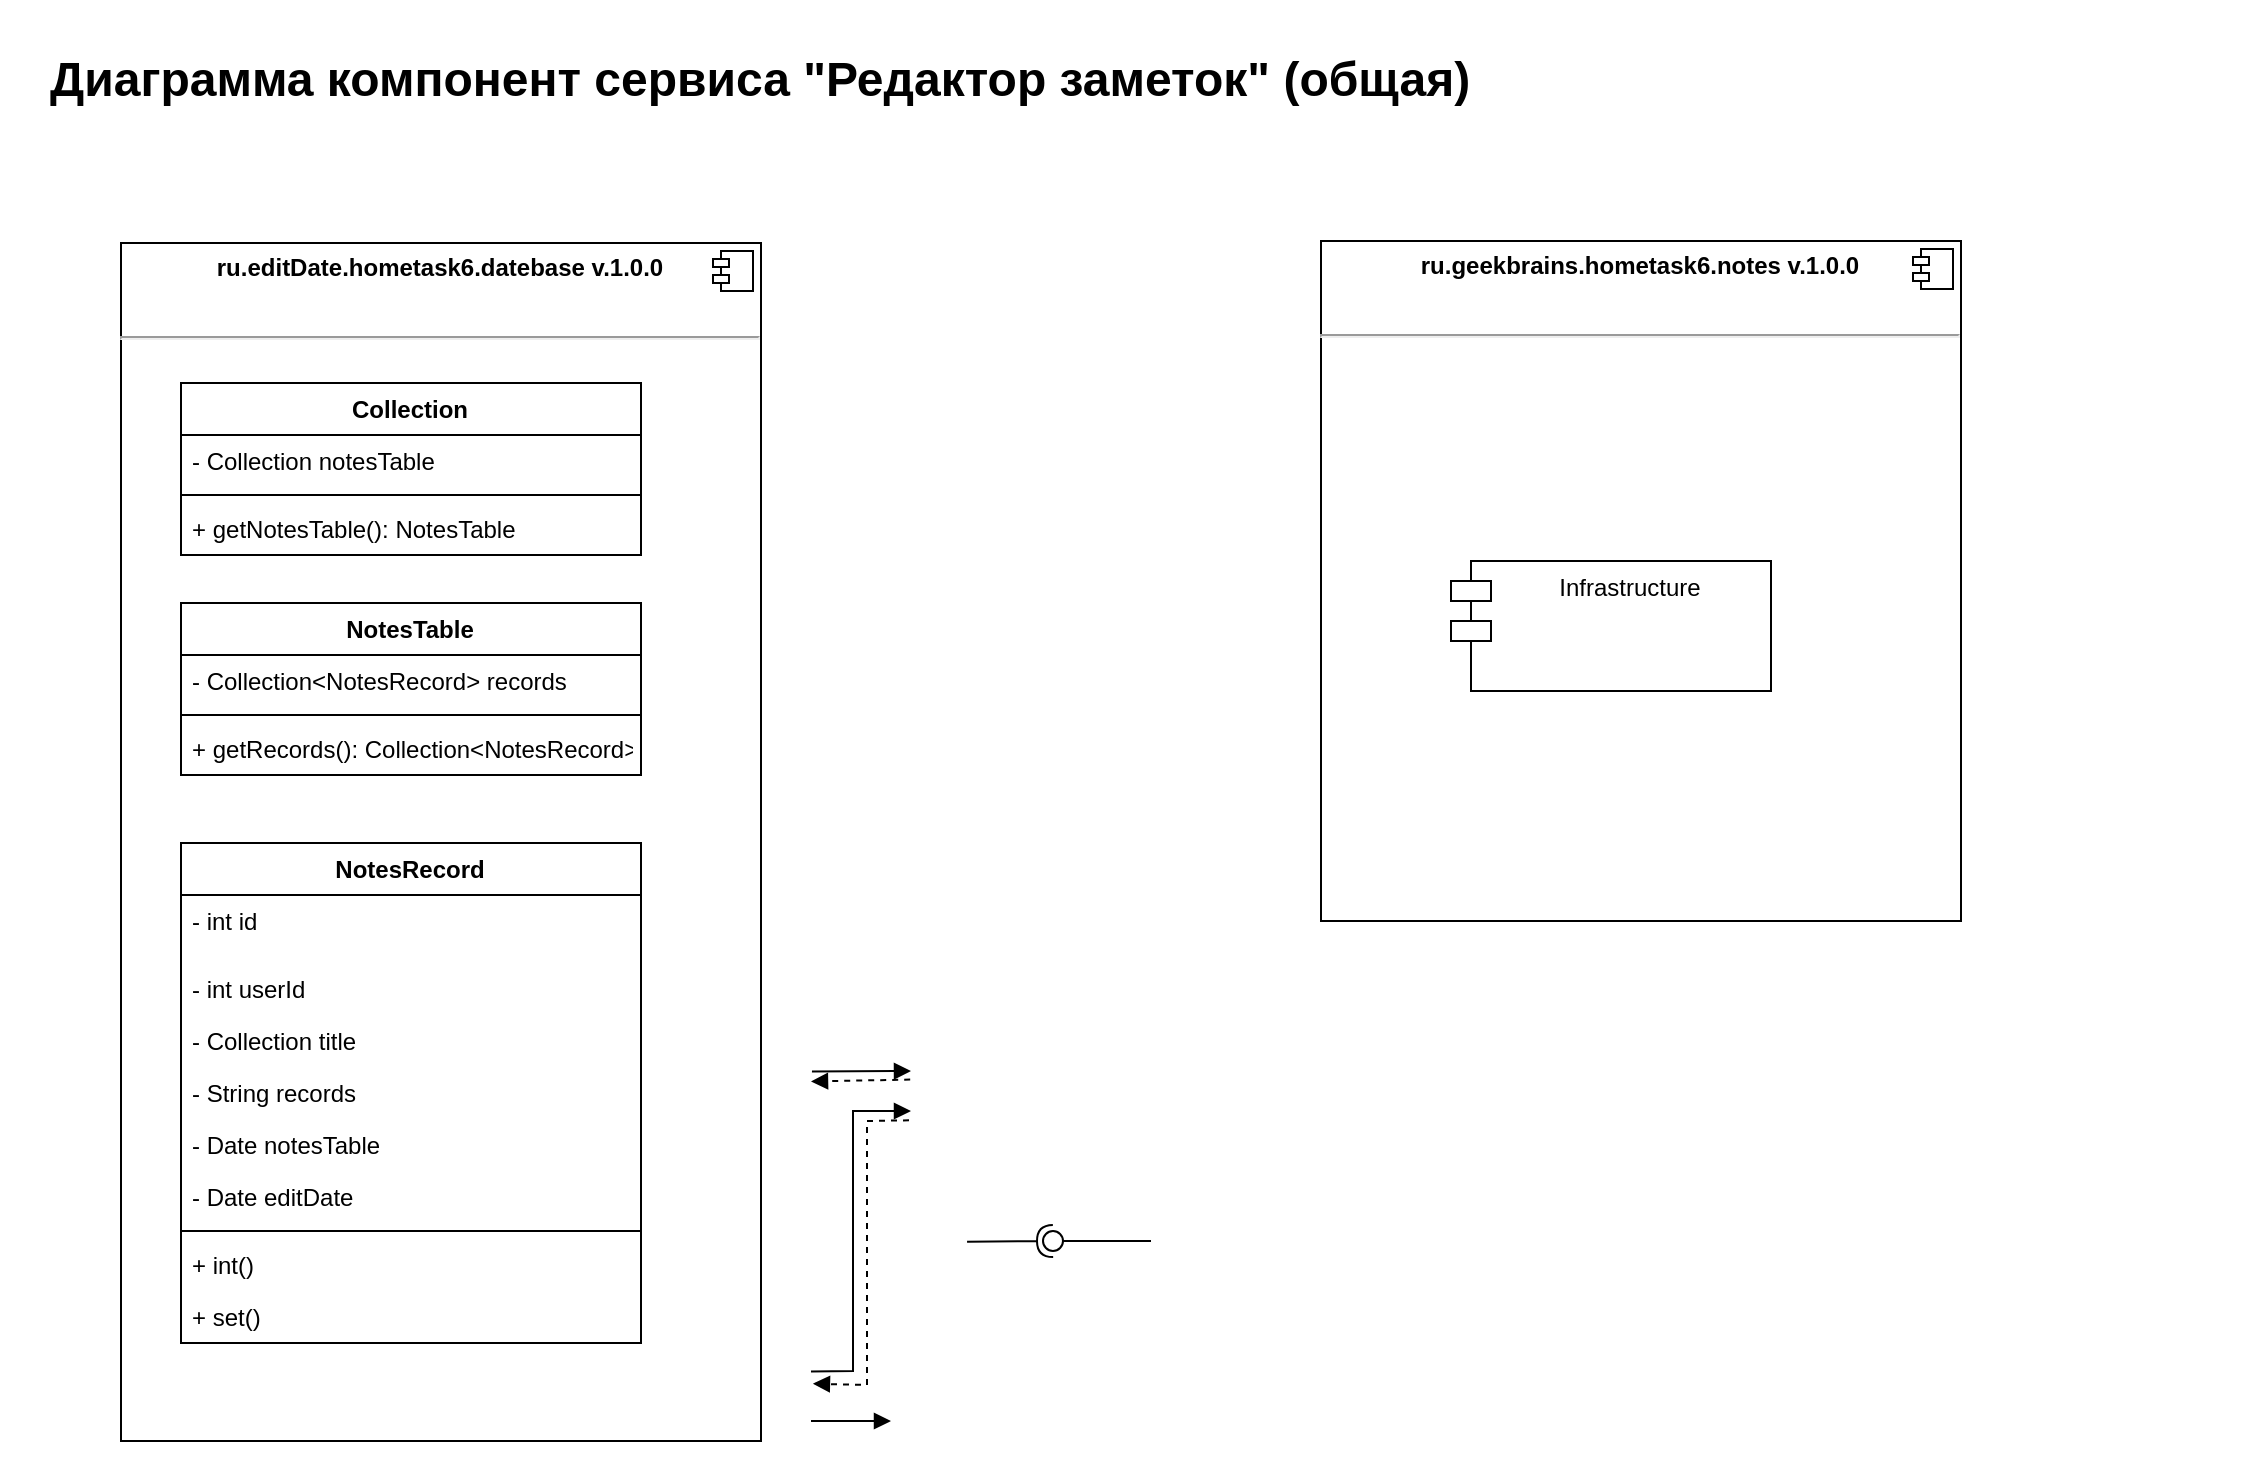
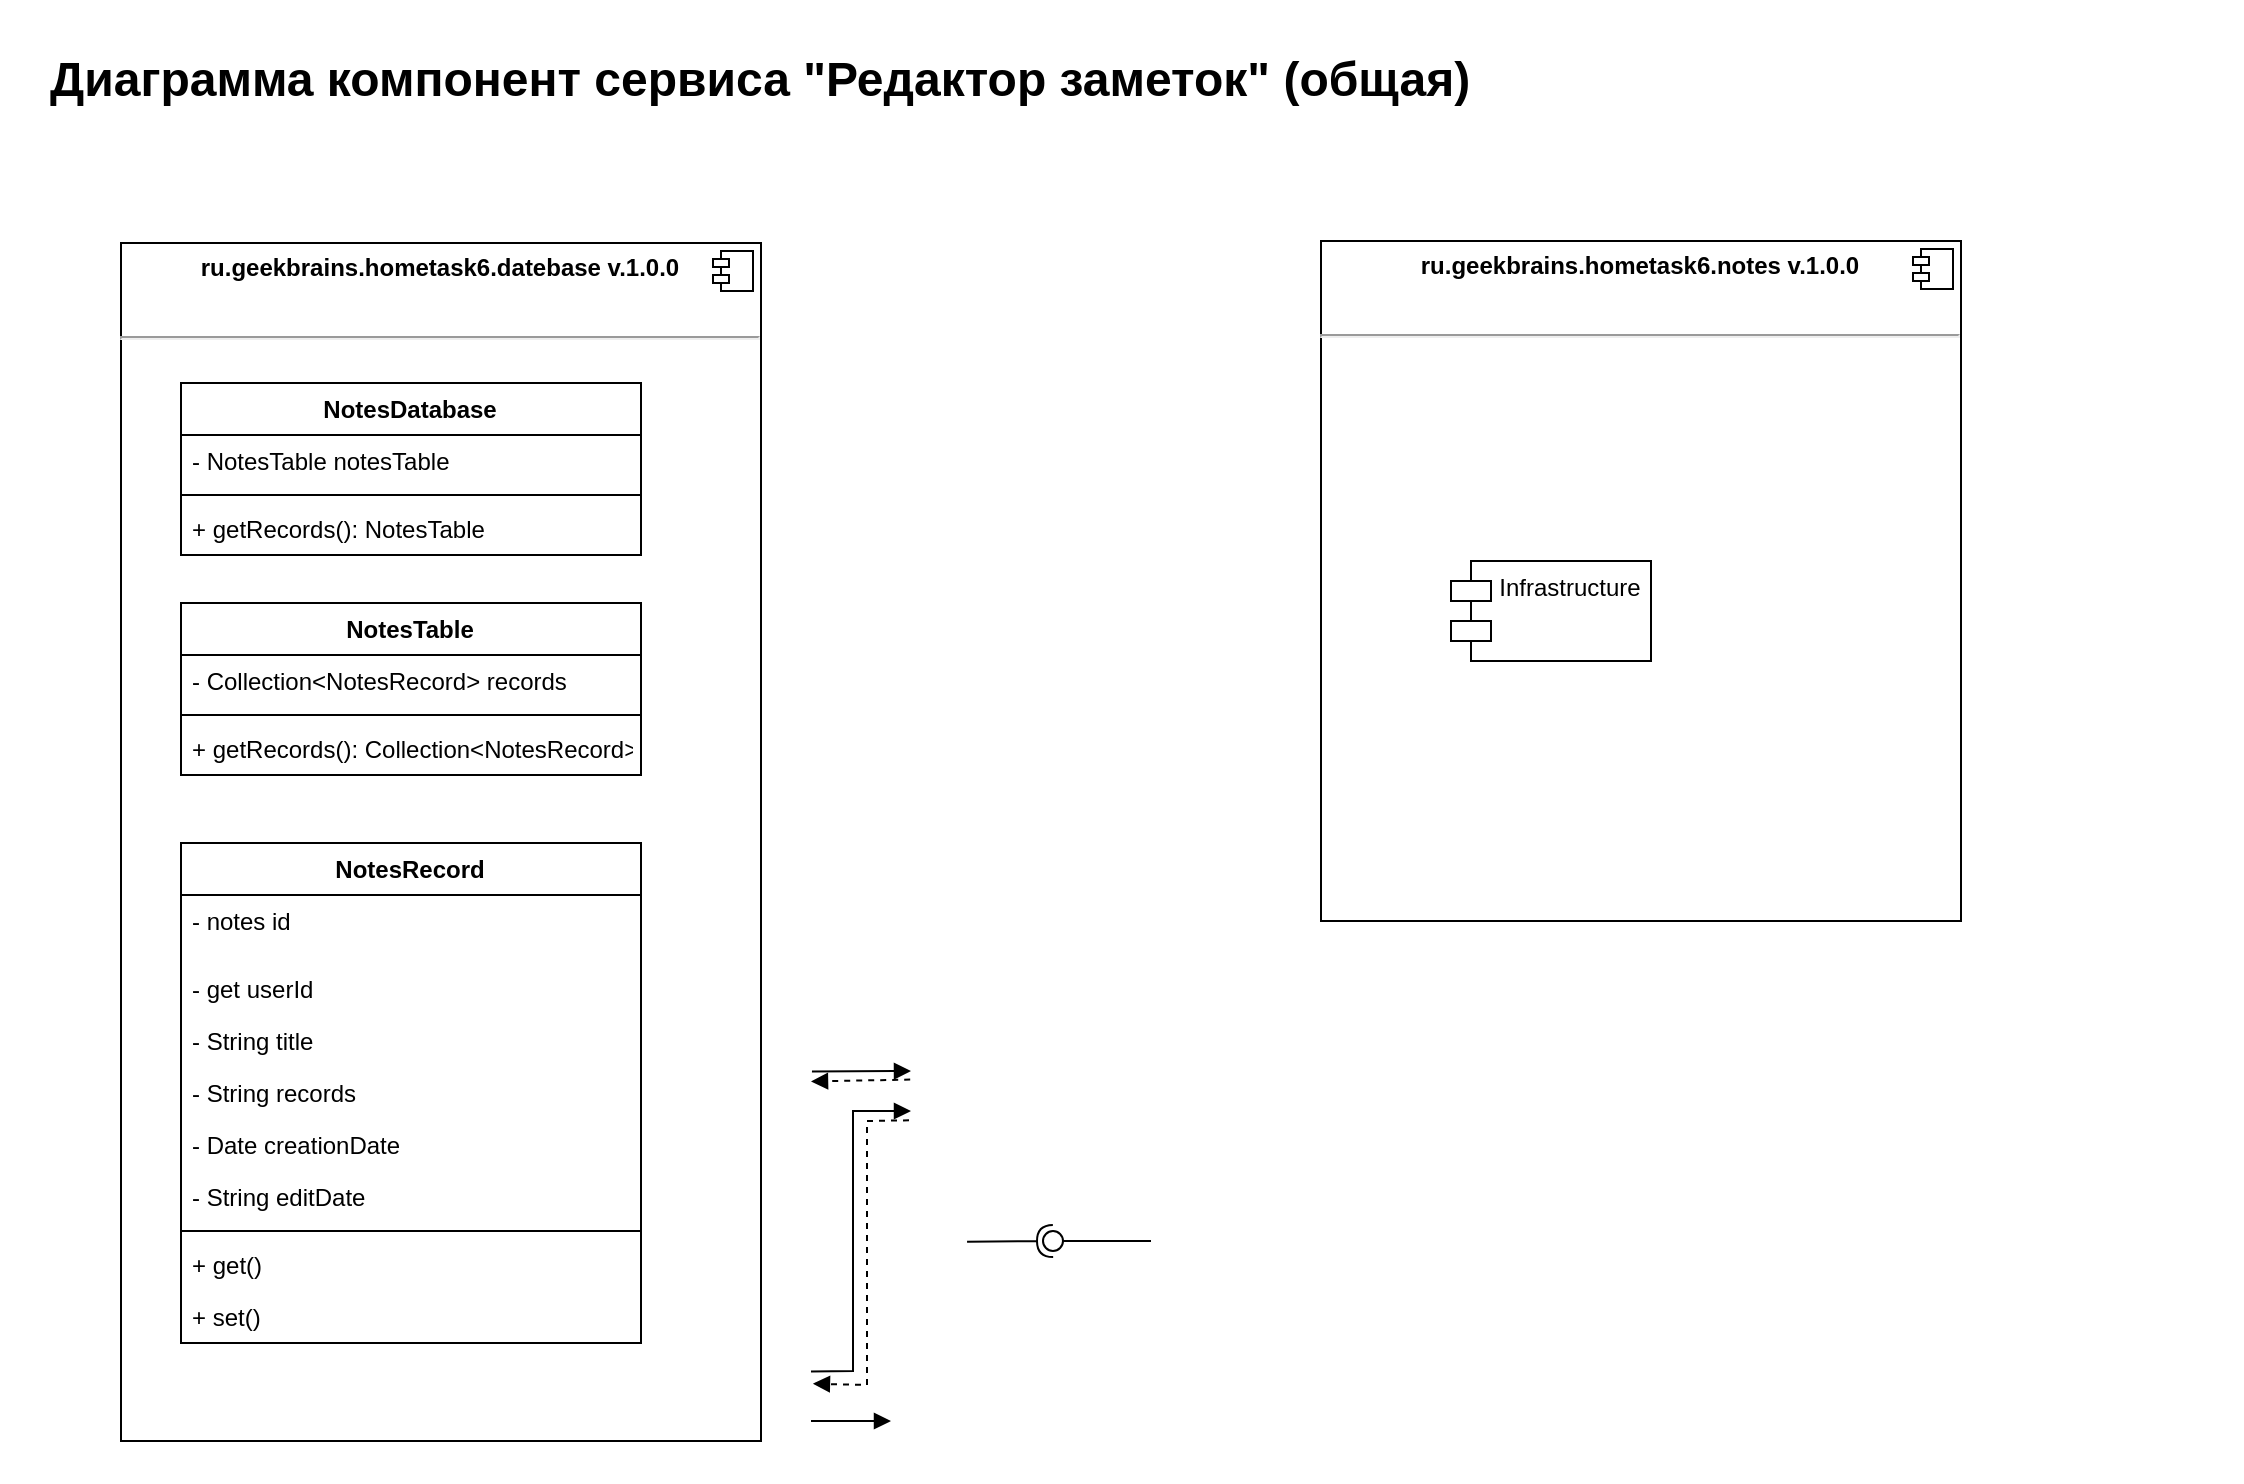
(351, 243) -> (365, 243)
(410, 410) -> (410, 410)
(328, 462) -> (334, 462)
(371, 530) -> (354, 530)
(1611, 626) -> (1551, 611)
(233, 922) -> (250, 922)
(263, 990) -> (266, 990)
(291, 1042) -> (270, 1042)
(297, 1146) -> (310, 1146)
(283, 1198) -> (294, 1198)
(233, 1266) -> (236, 1266)
